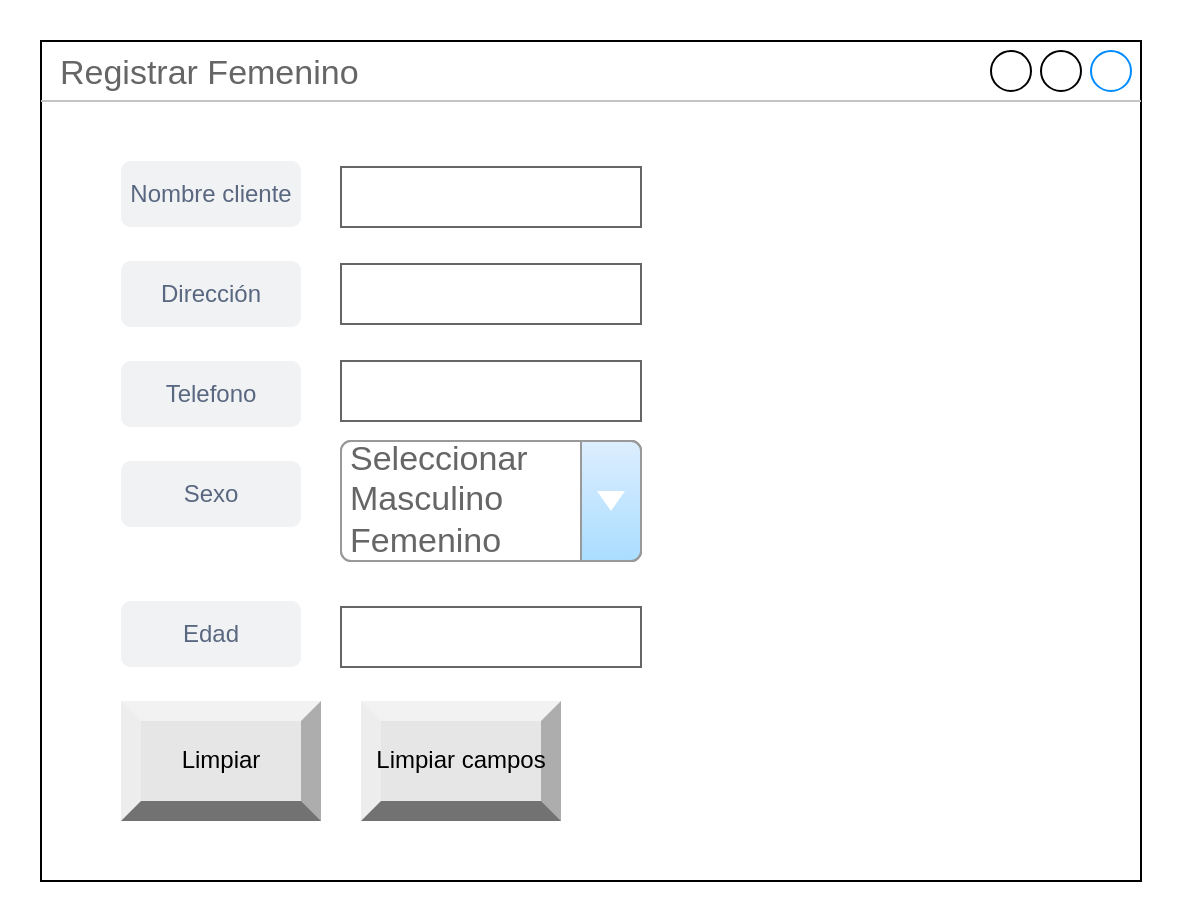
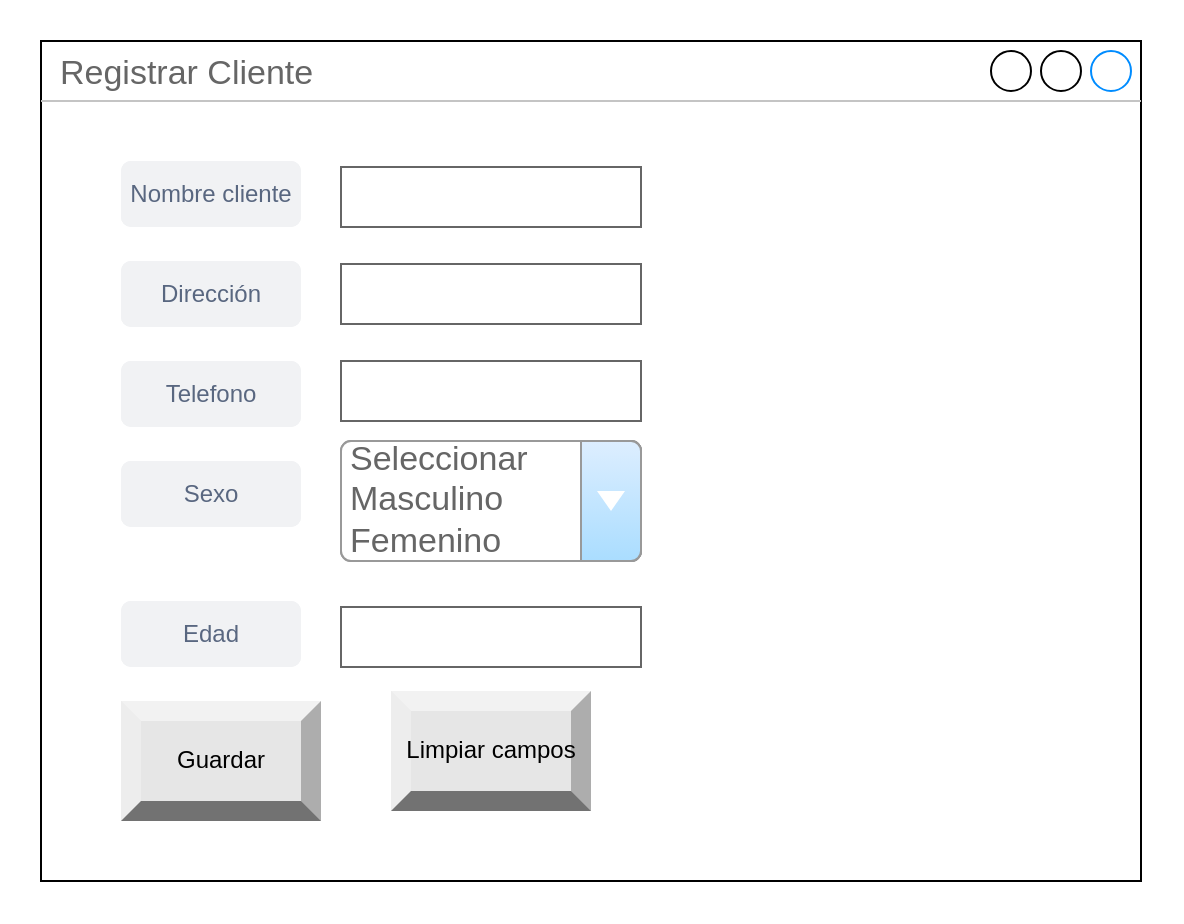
(219, 75) -> (205, 75)
(222, 761) -> (222, 761)
(461, 761) -> (491, 751)
